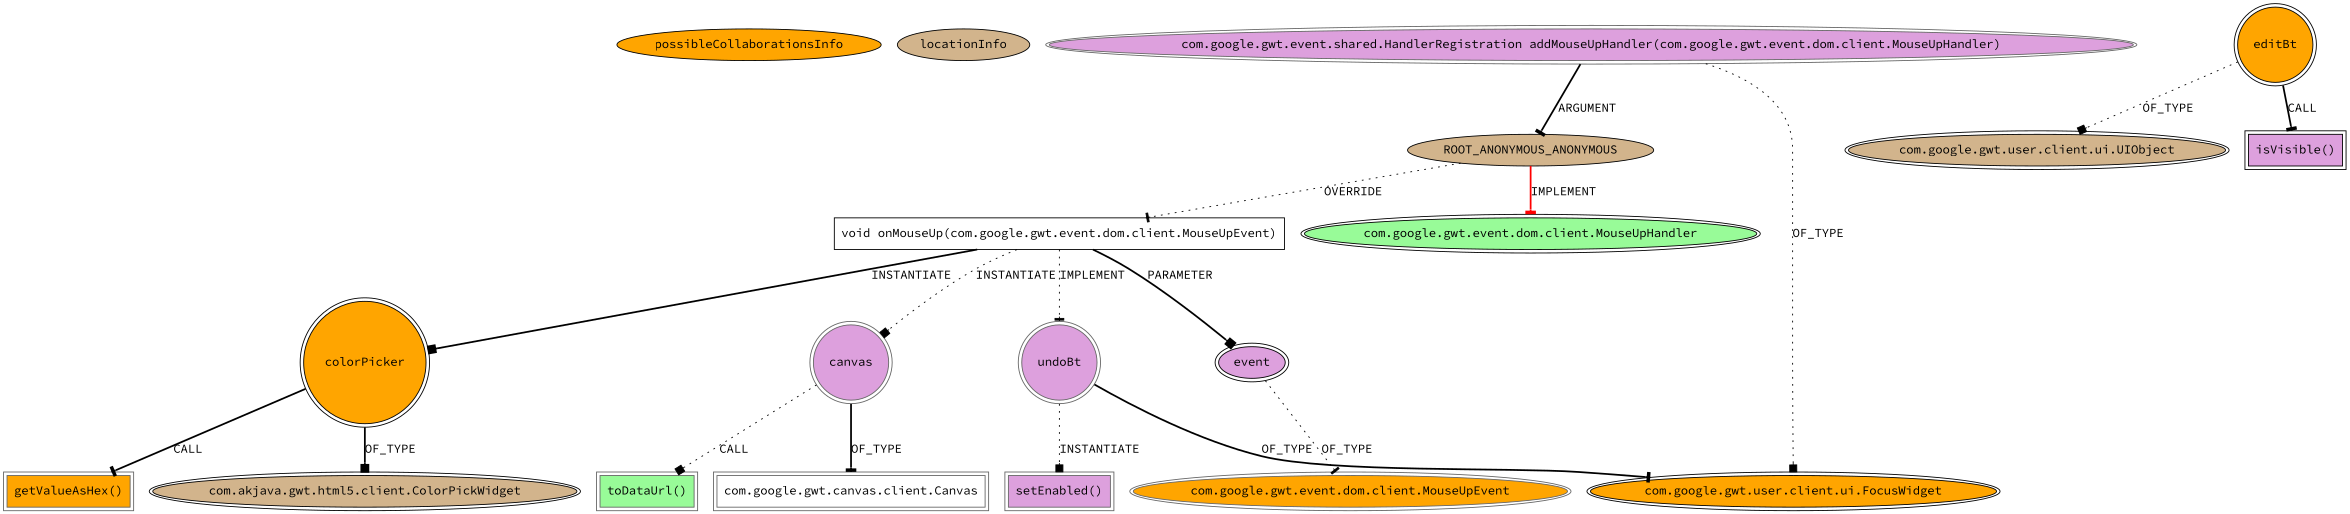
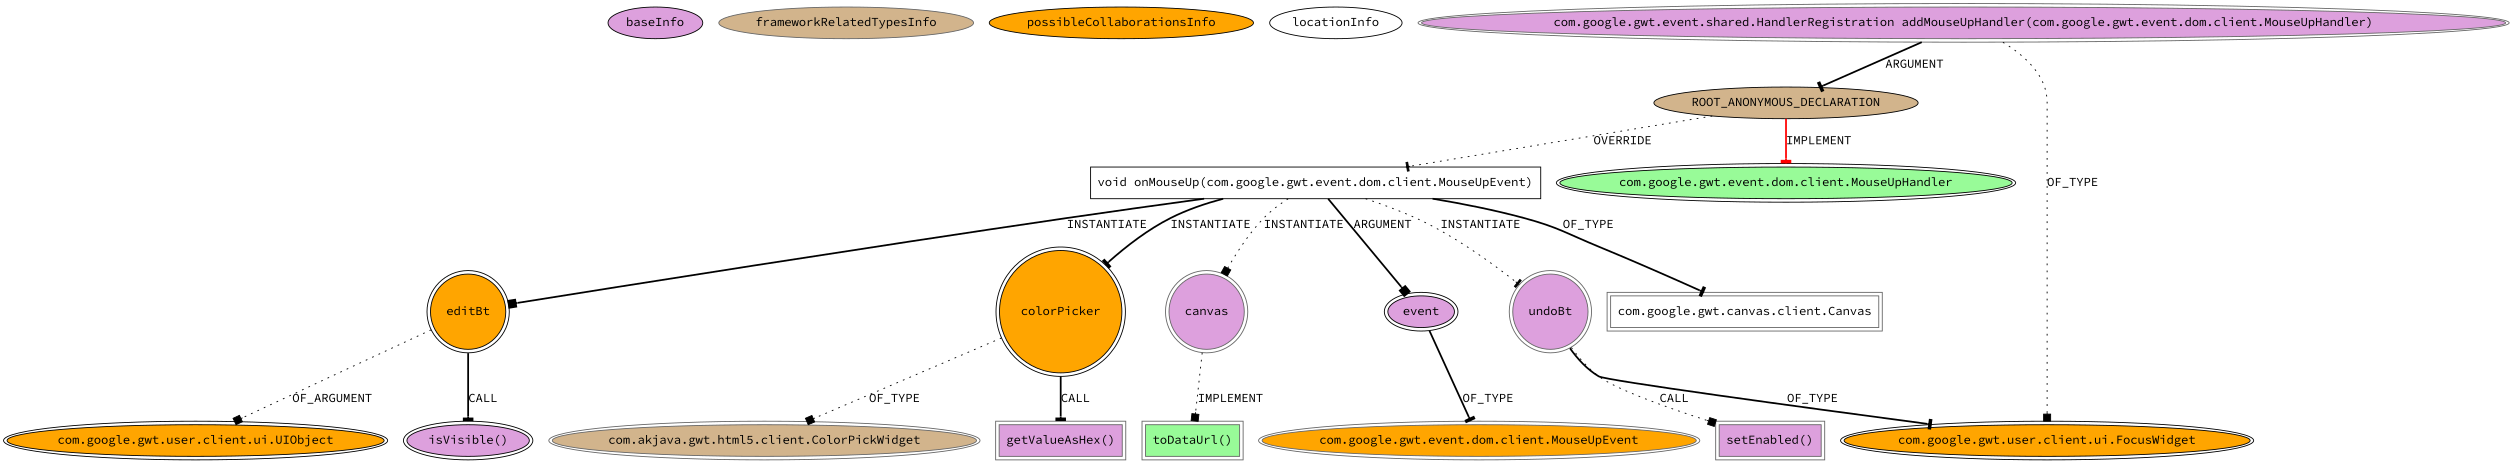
none -> (655, 23)
none -> (846, 23)
(964, 45) -> (1336, 23)
(2168, 108) -> (332, 399)
(1531, 150) -> (1786, 103)
(2037, 150) -> (196, 441)
(2296, 150) -> (468, 441)
none -> (861, 249)
(1092, 275) -> (1481, 225)
(1180, 275) -> (1383, 225)
(707, 299) -> (1162, 223)
(1299, 425) -> (1449, 374)
(851, 436) -> (1570, 234)
(365, 445) -> (908, 378)
(734, 450) -> (1231, 399)
(1099, 450) -> (1674, 399)
(69, 491) -> (1061, 441)
(365, 491) -> (764, 441)
